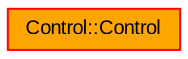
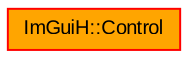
(94, 29) -> (94, 29)
